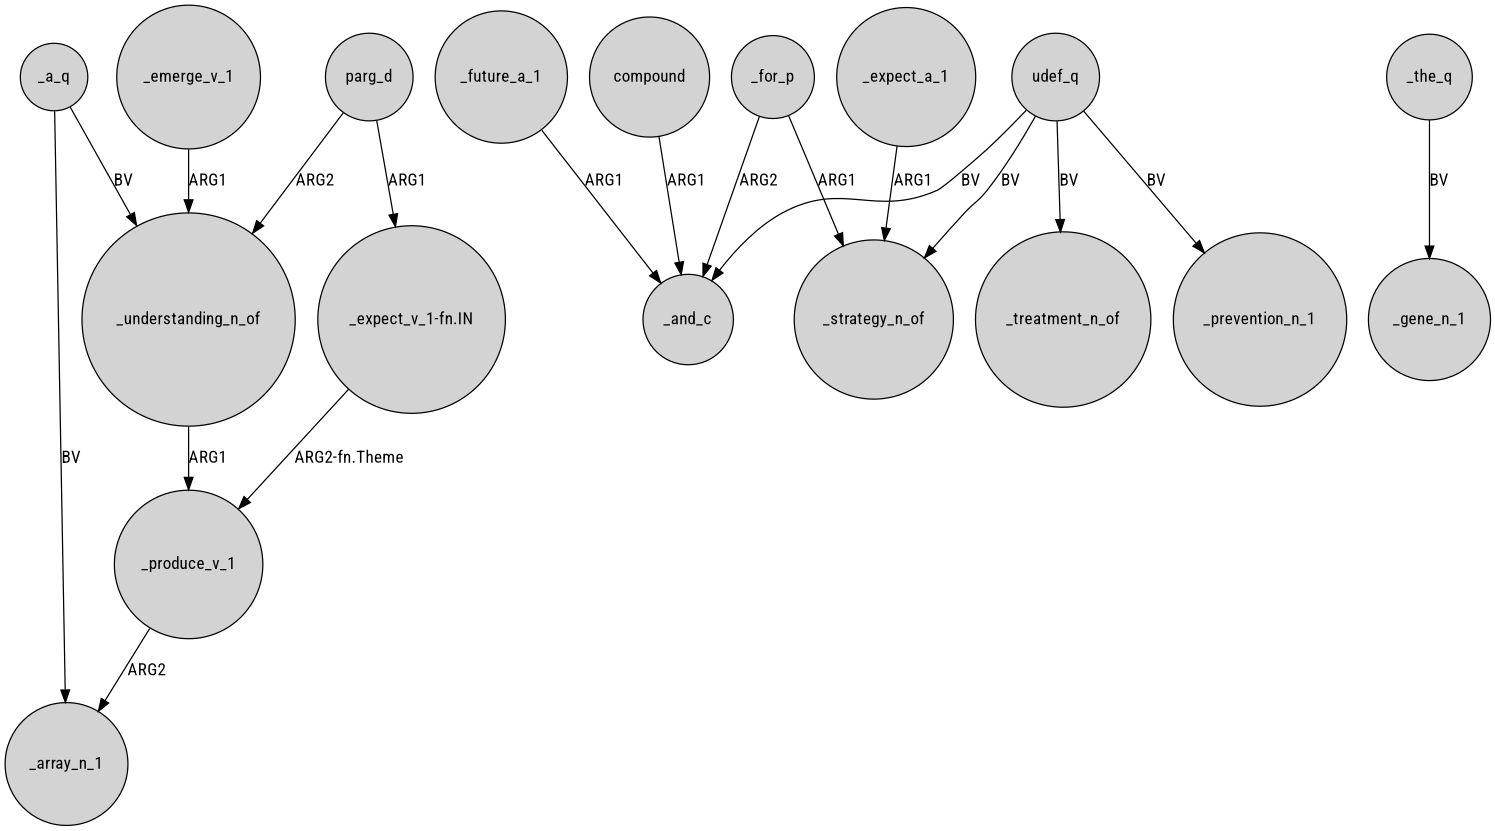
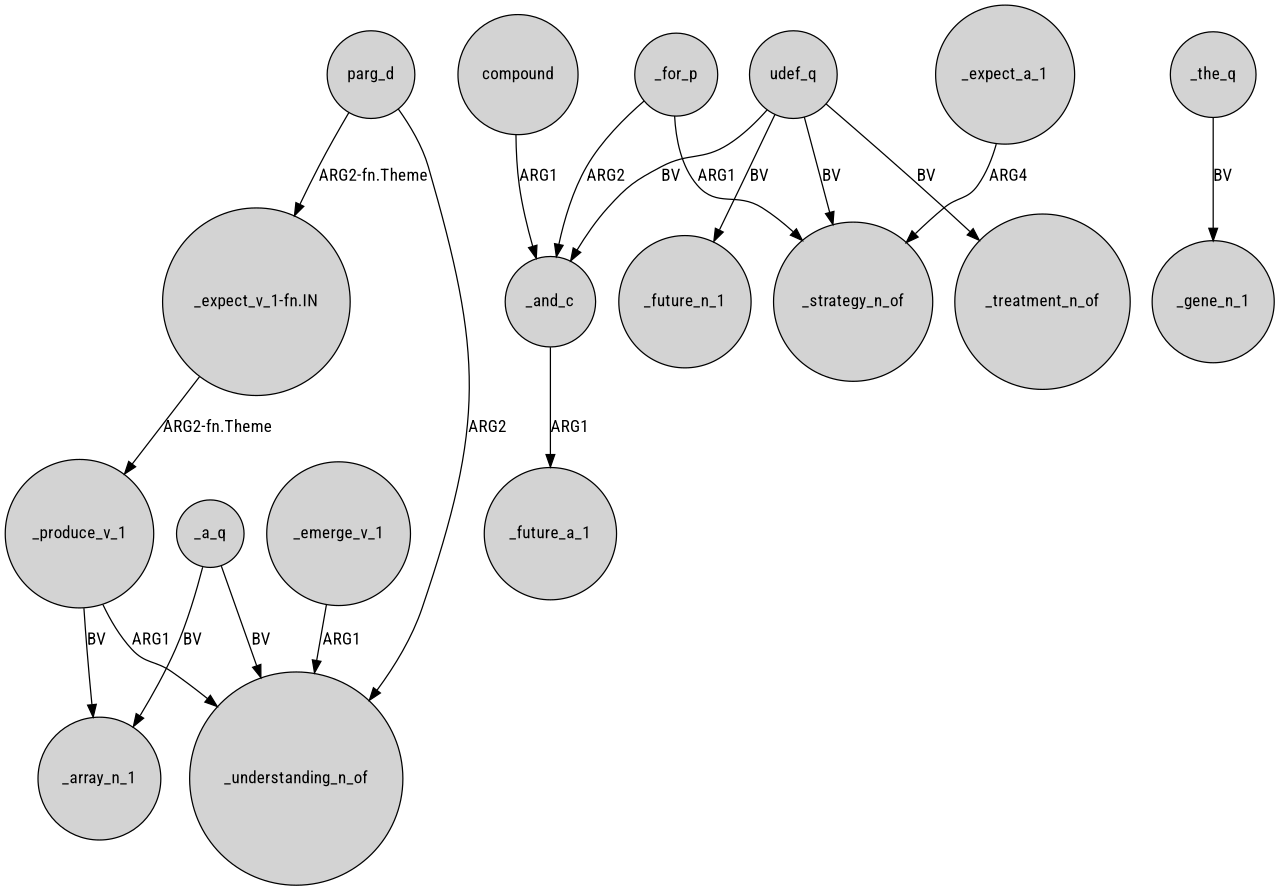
(407, 181) -> (373, 176)
(913, 181) -> (1008, 176)
(597, 202) -> (550, 401)
(1260, 320) -> (685, 302)
(189, 452) -> (147, 660)
(147, 671) -> (97, 640)
